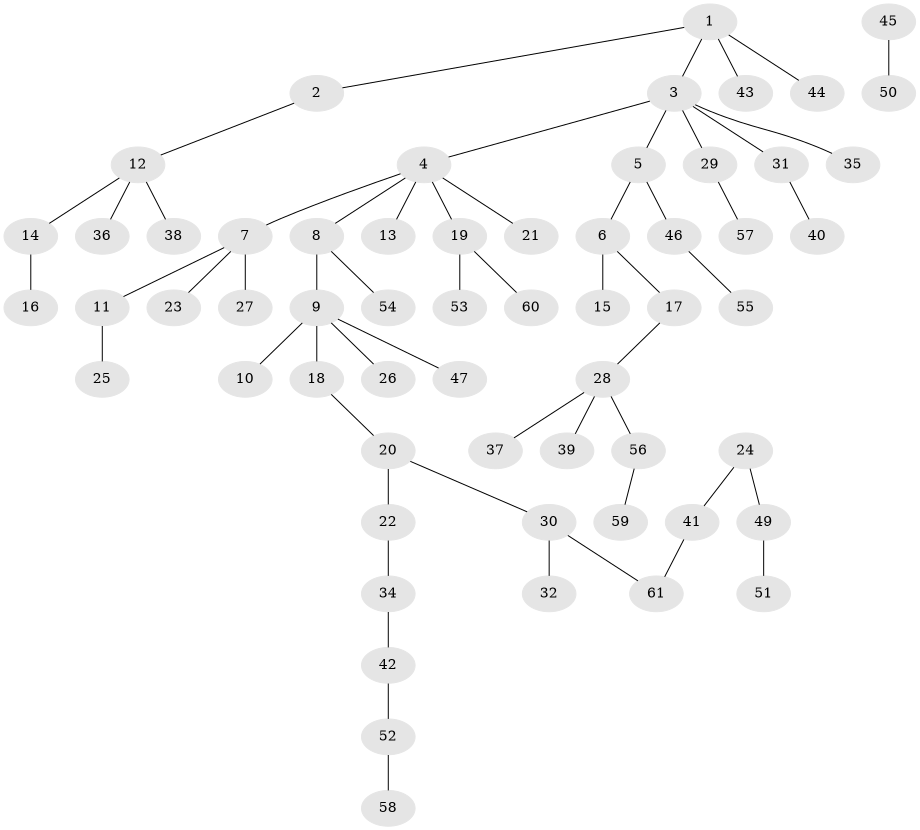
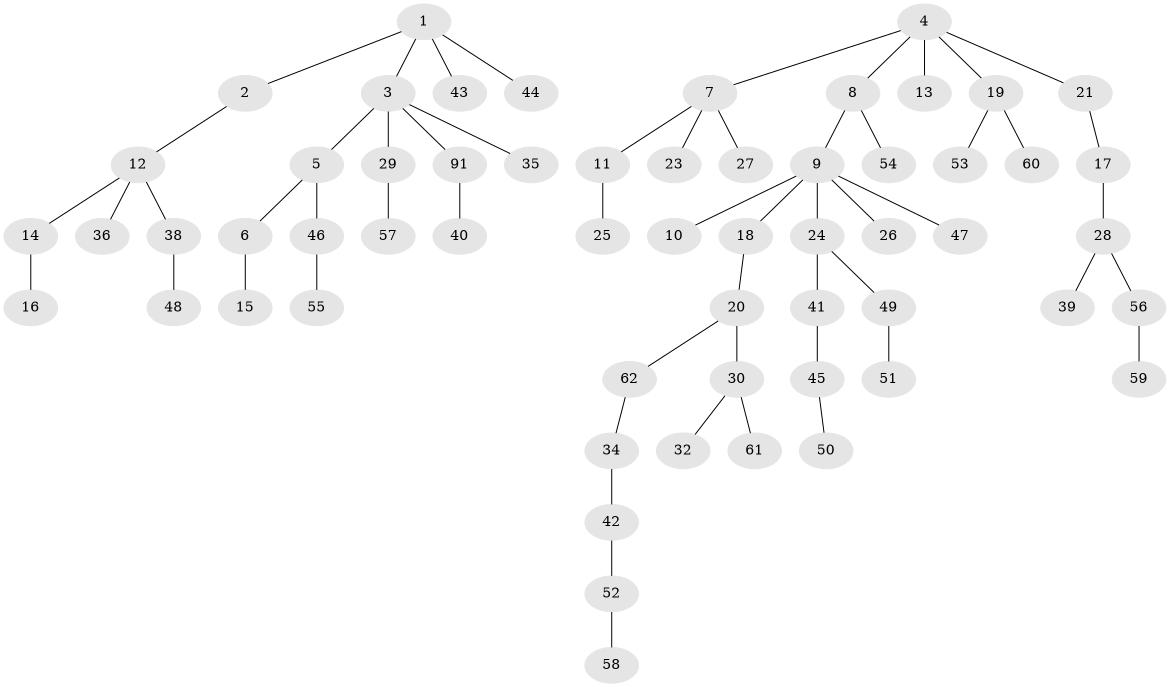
(549, 129) -> none
(782, 165) -> (460, 165)
none -> (817, 201)
(638, 272) -> (1094, 129)
none -> (174, 308)
(496, 451) -> none
(388, 522) -> (630, 379)
(674, 558) -> (817, 344)
